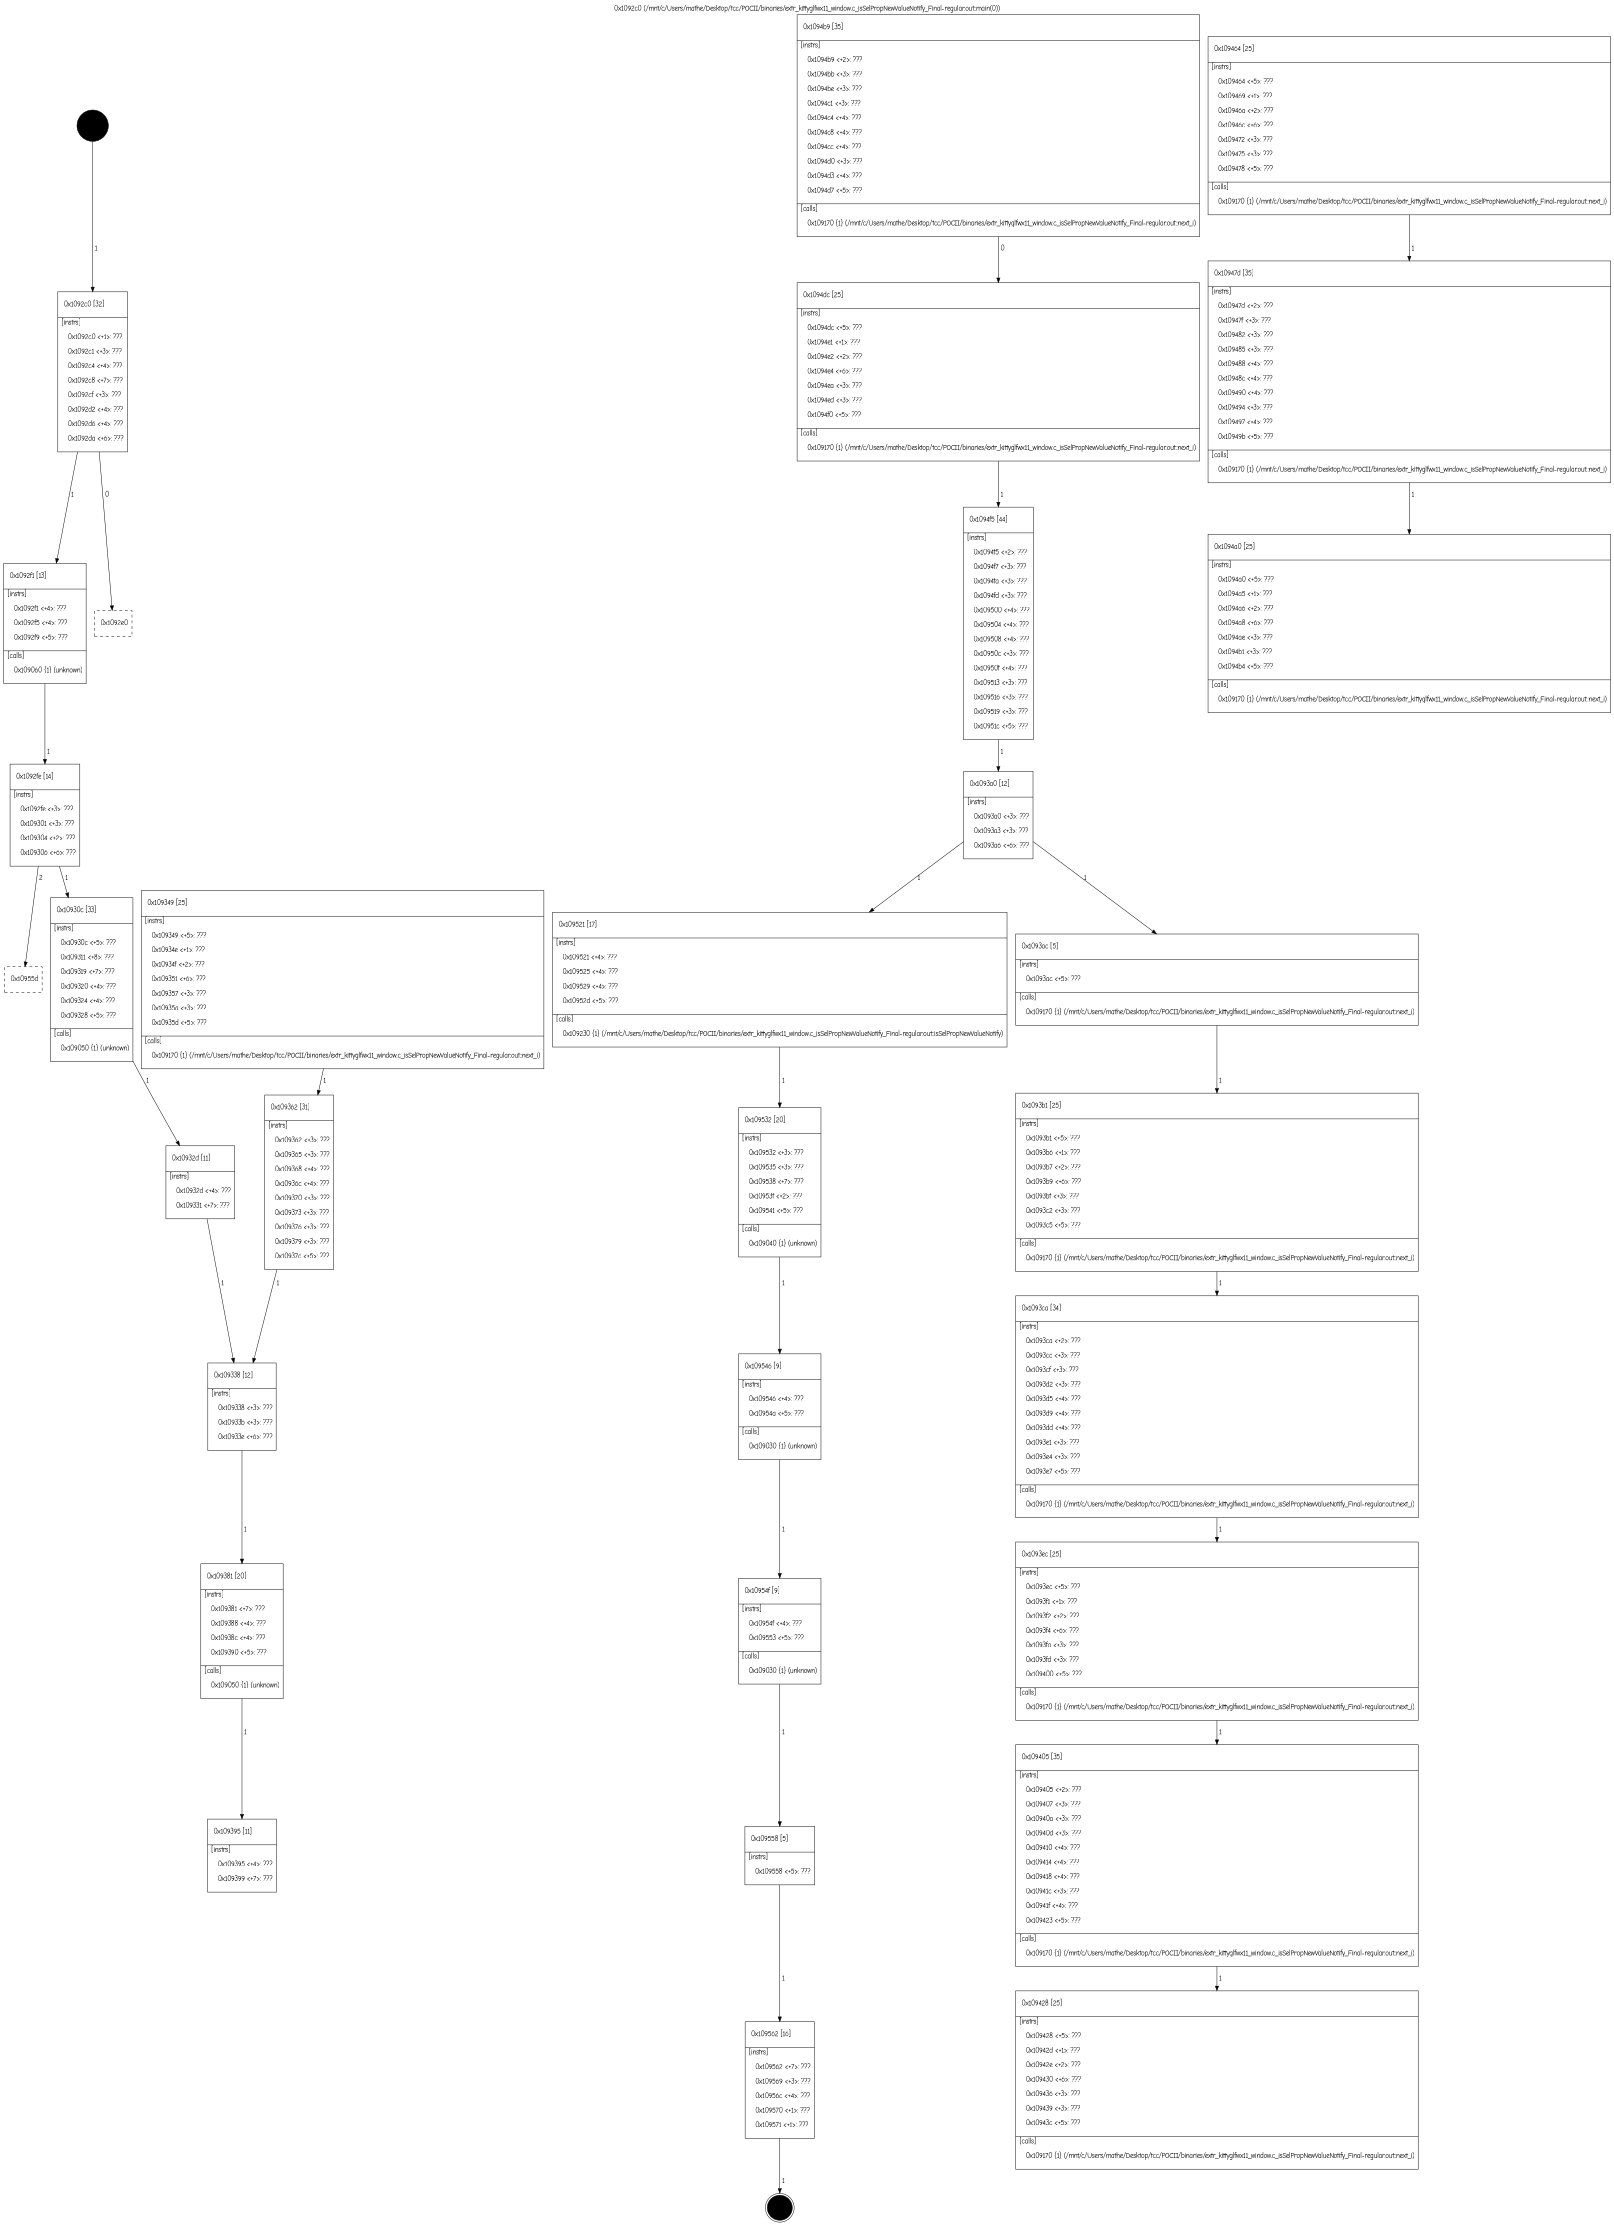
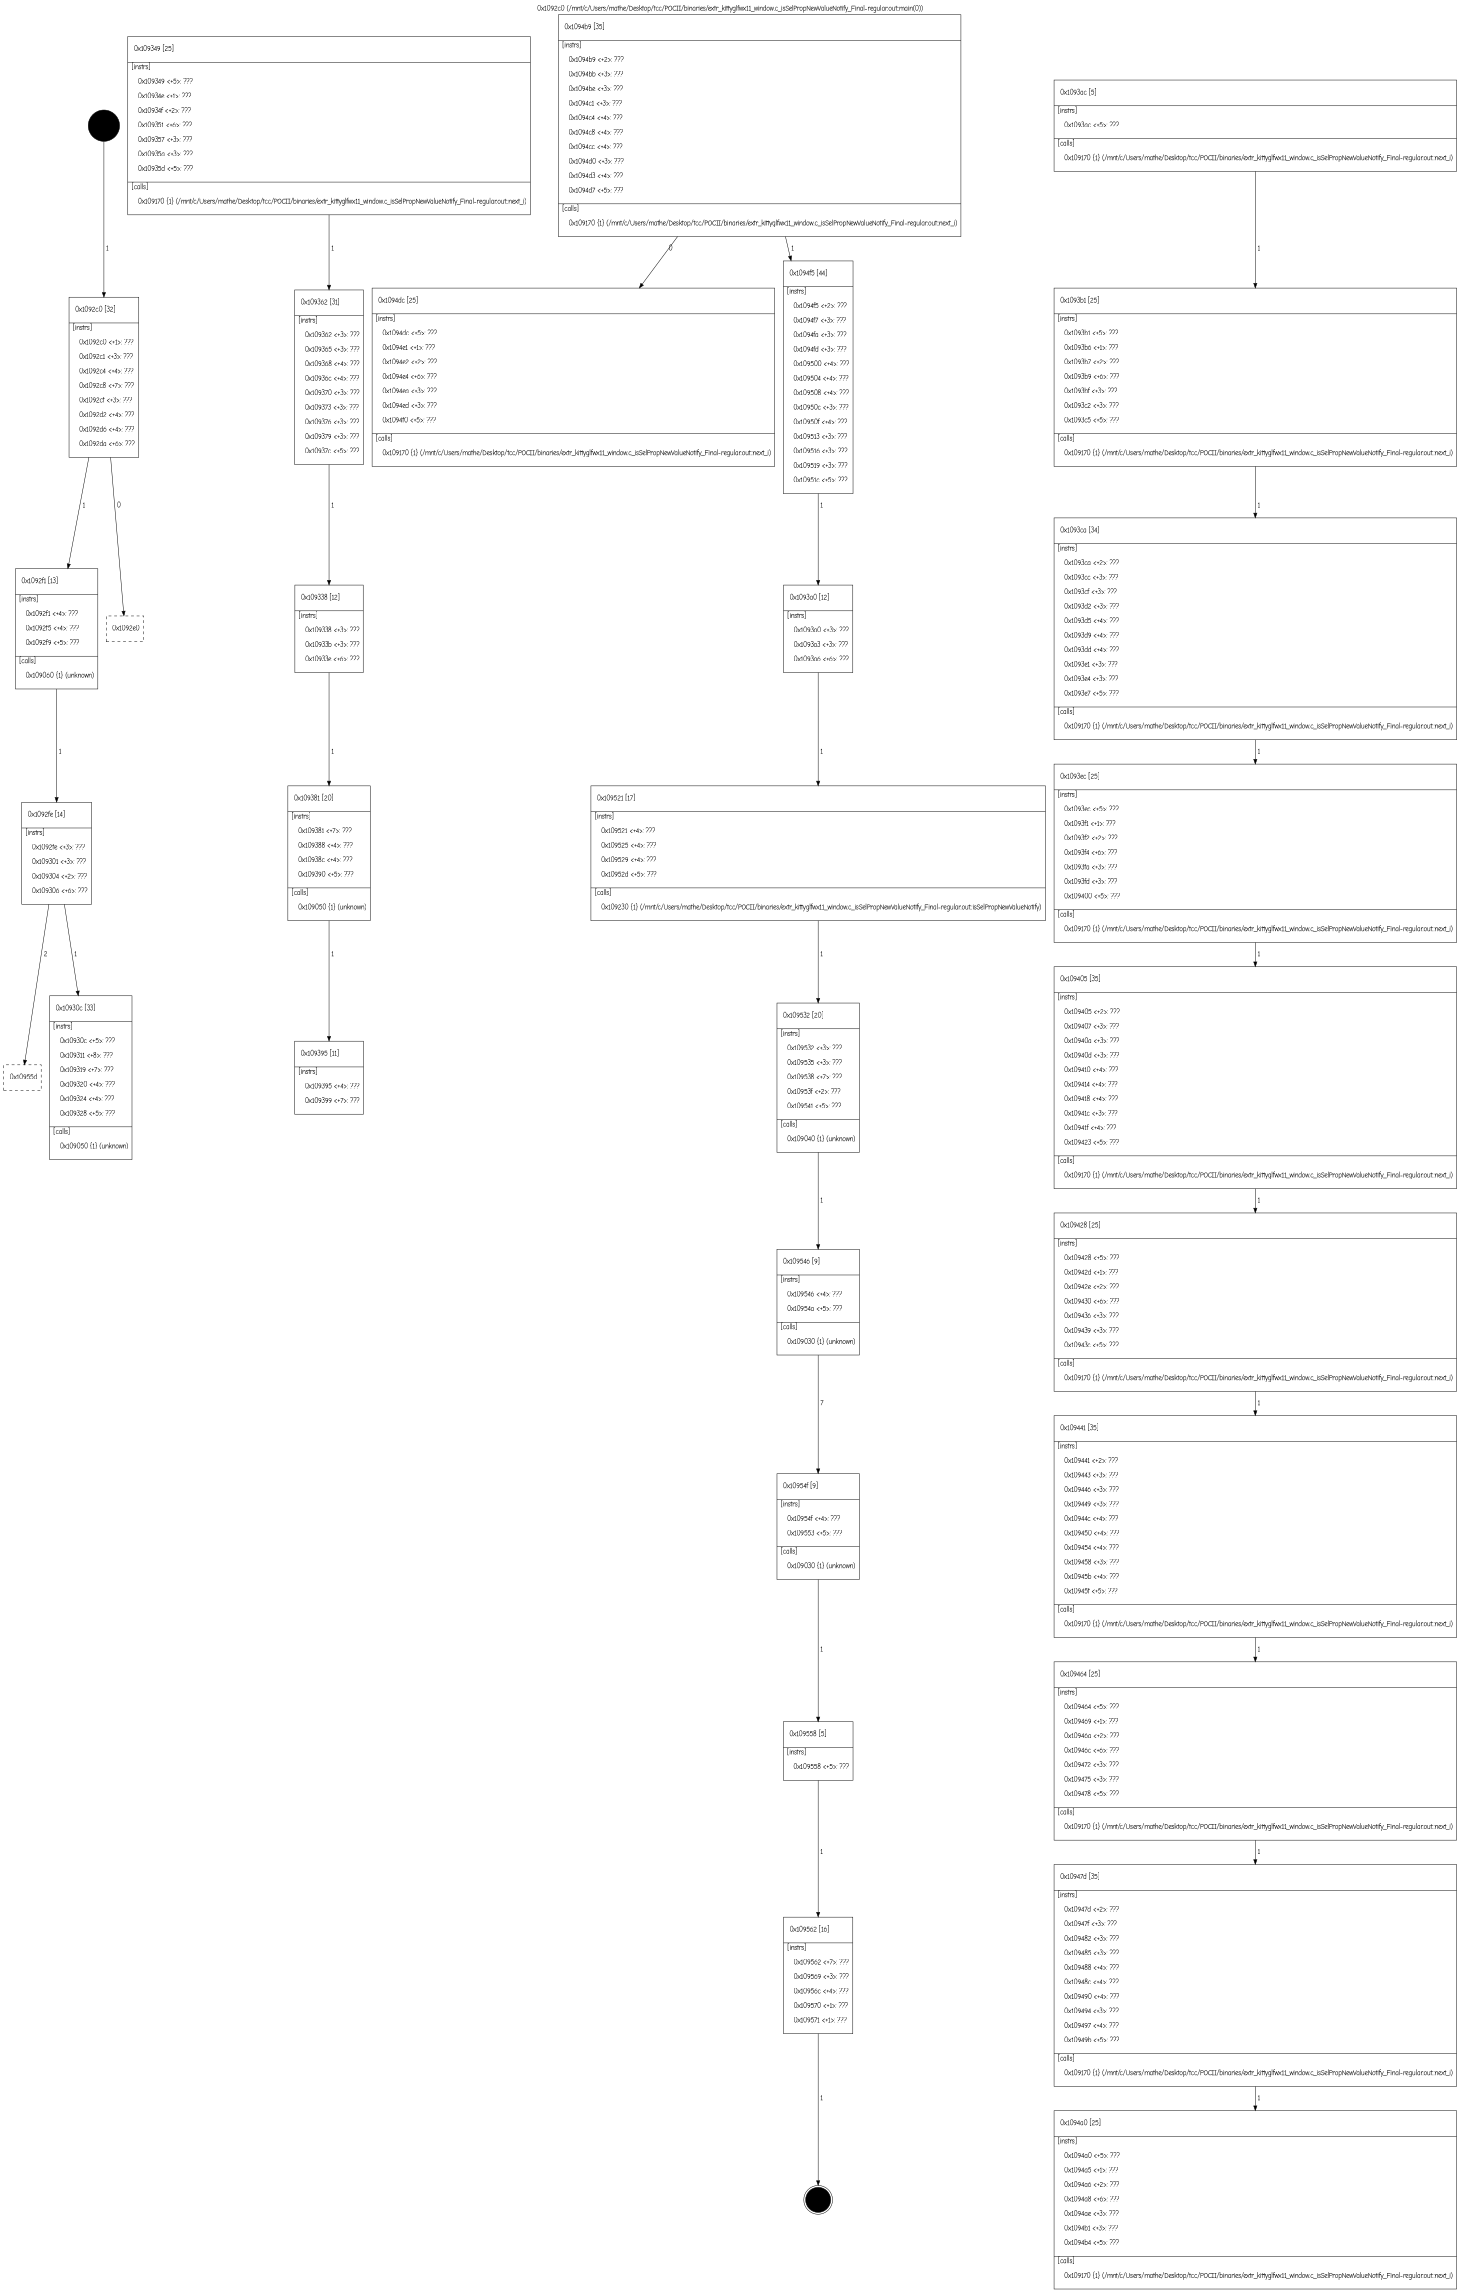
(998, 482) -> (788, 246)
(1093, 886) -> none
(200, 1182) -> none
none -> (1255, 1527)
(782, 1530) -> (821, 1403)
